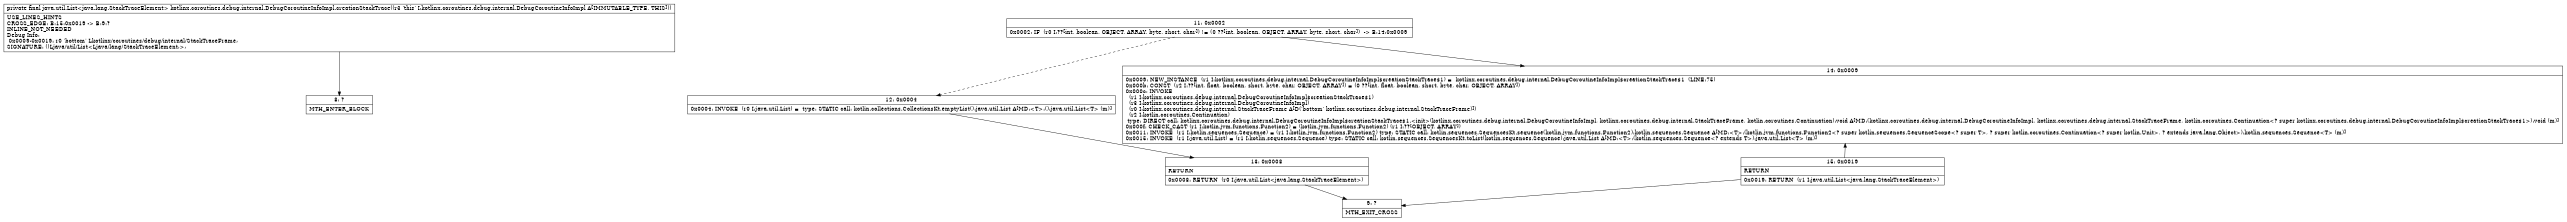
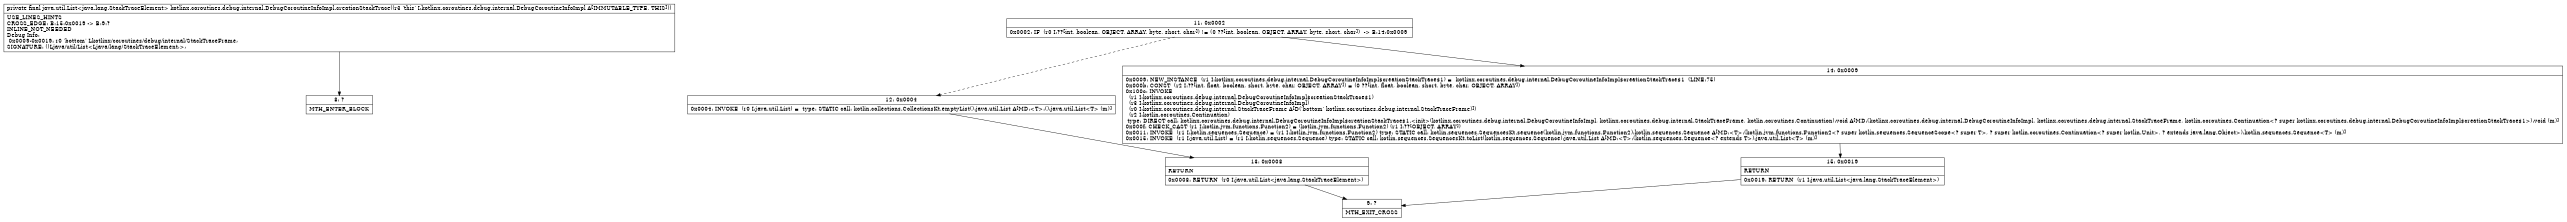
(1151, 92) -> (1151, 92)
(1845, 153) -> (1840, 149)
